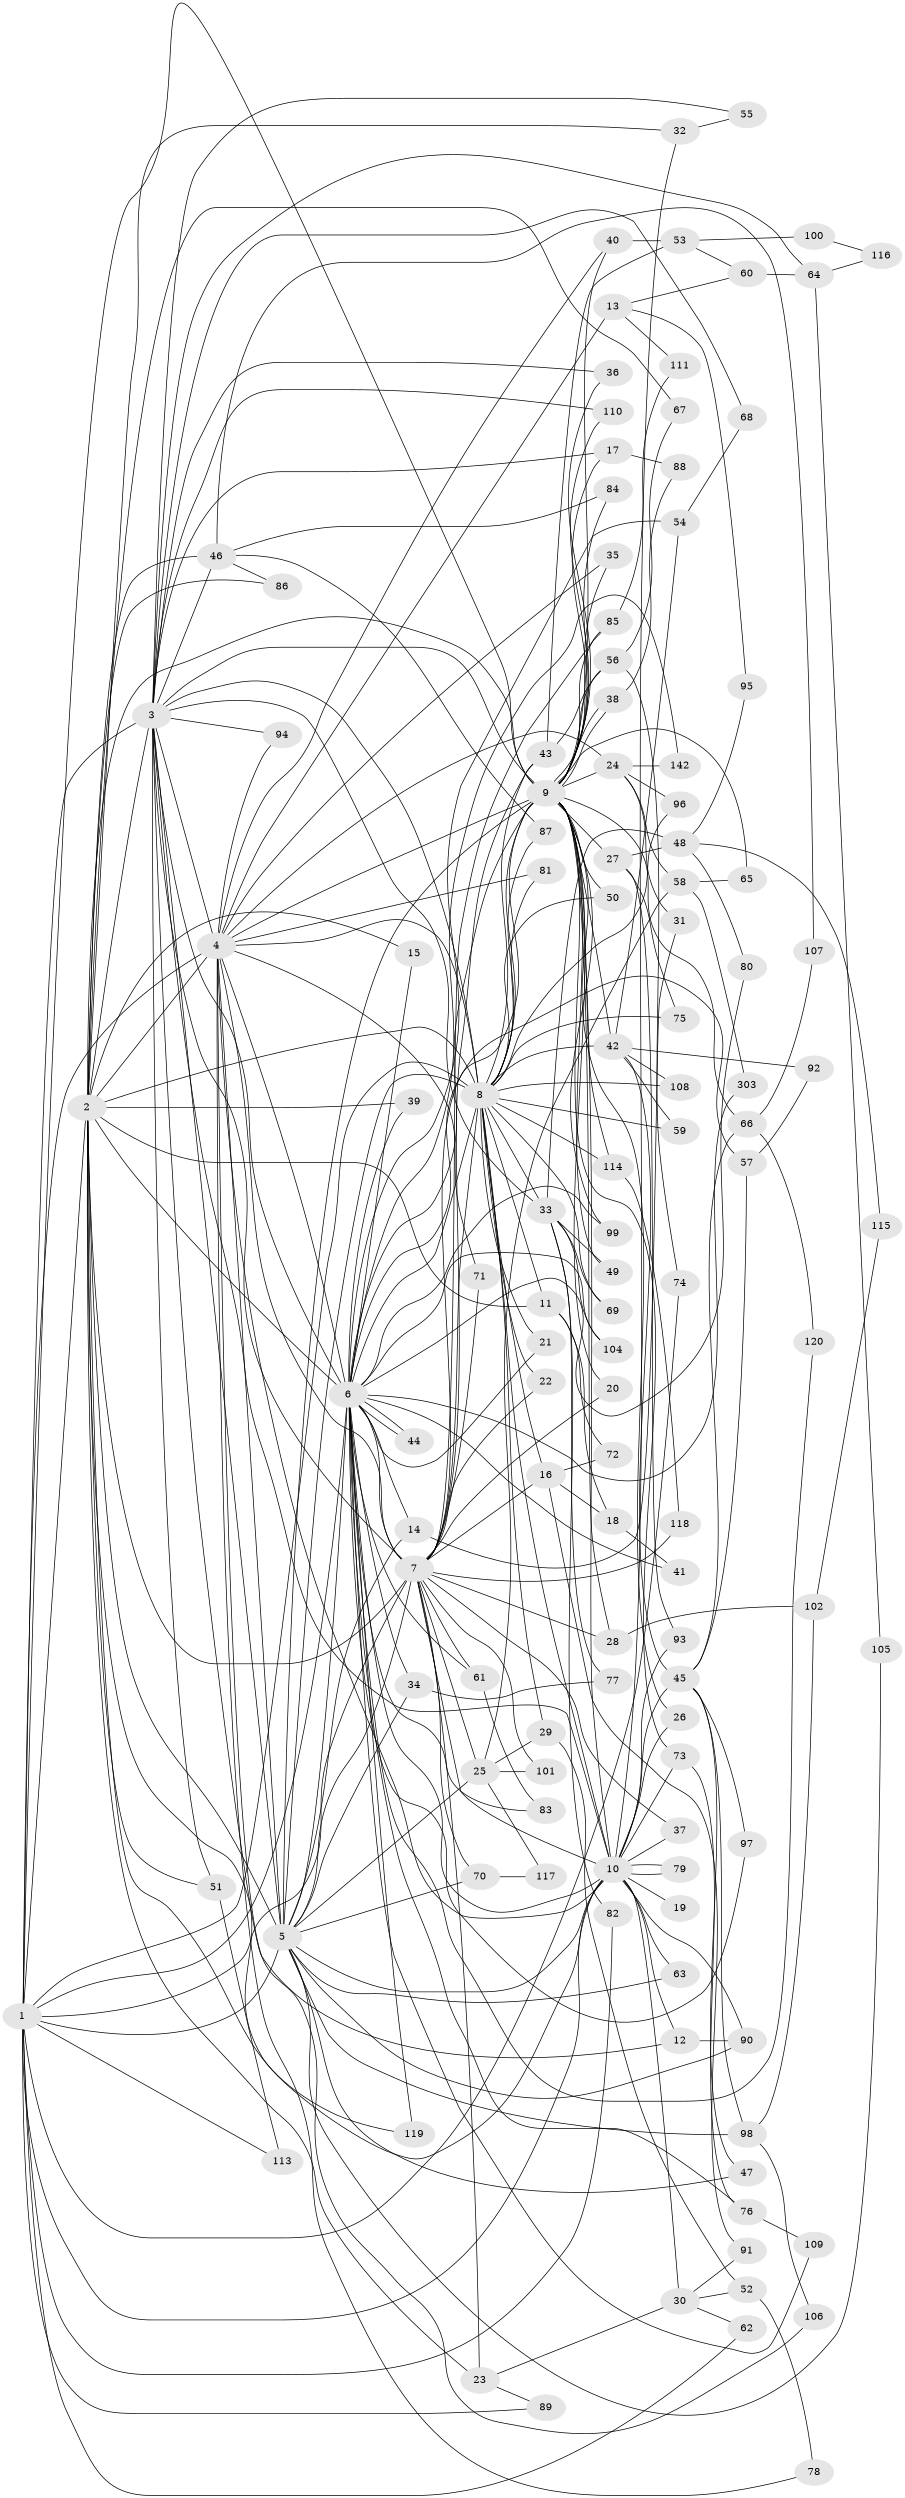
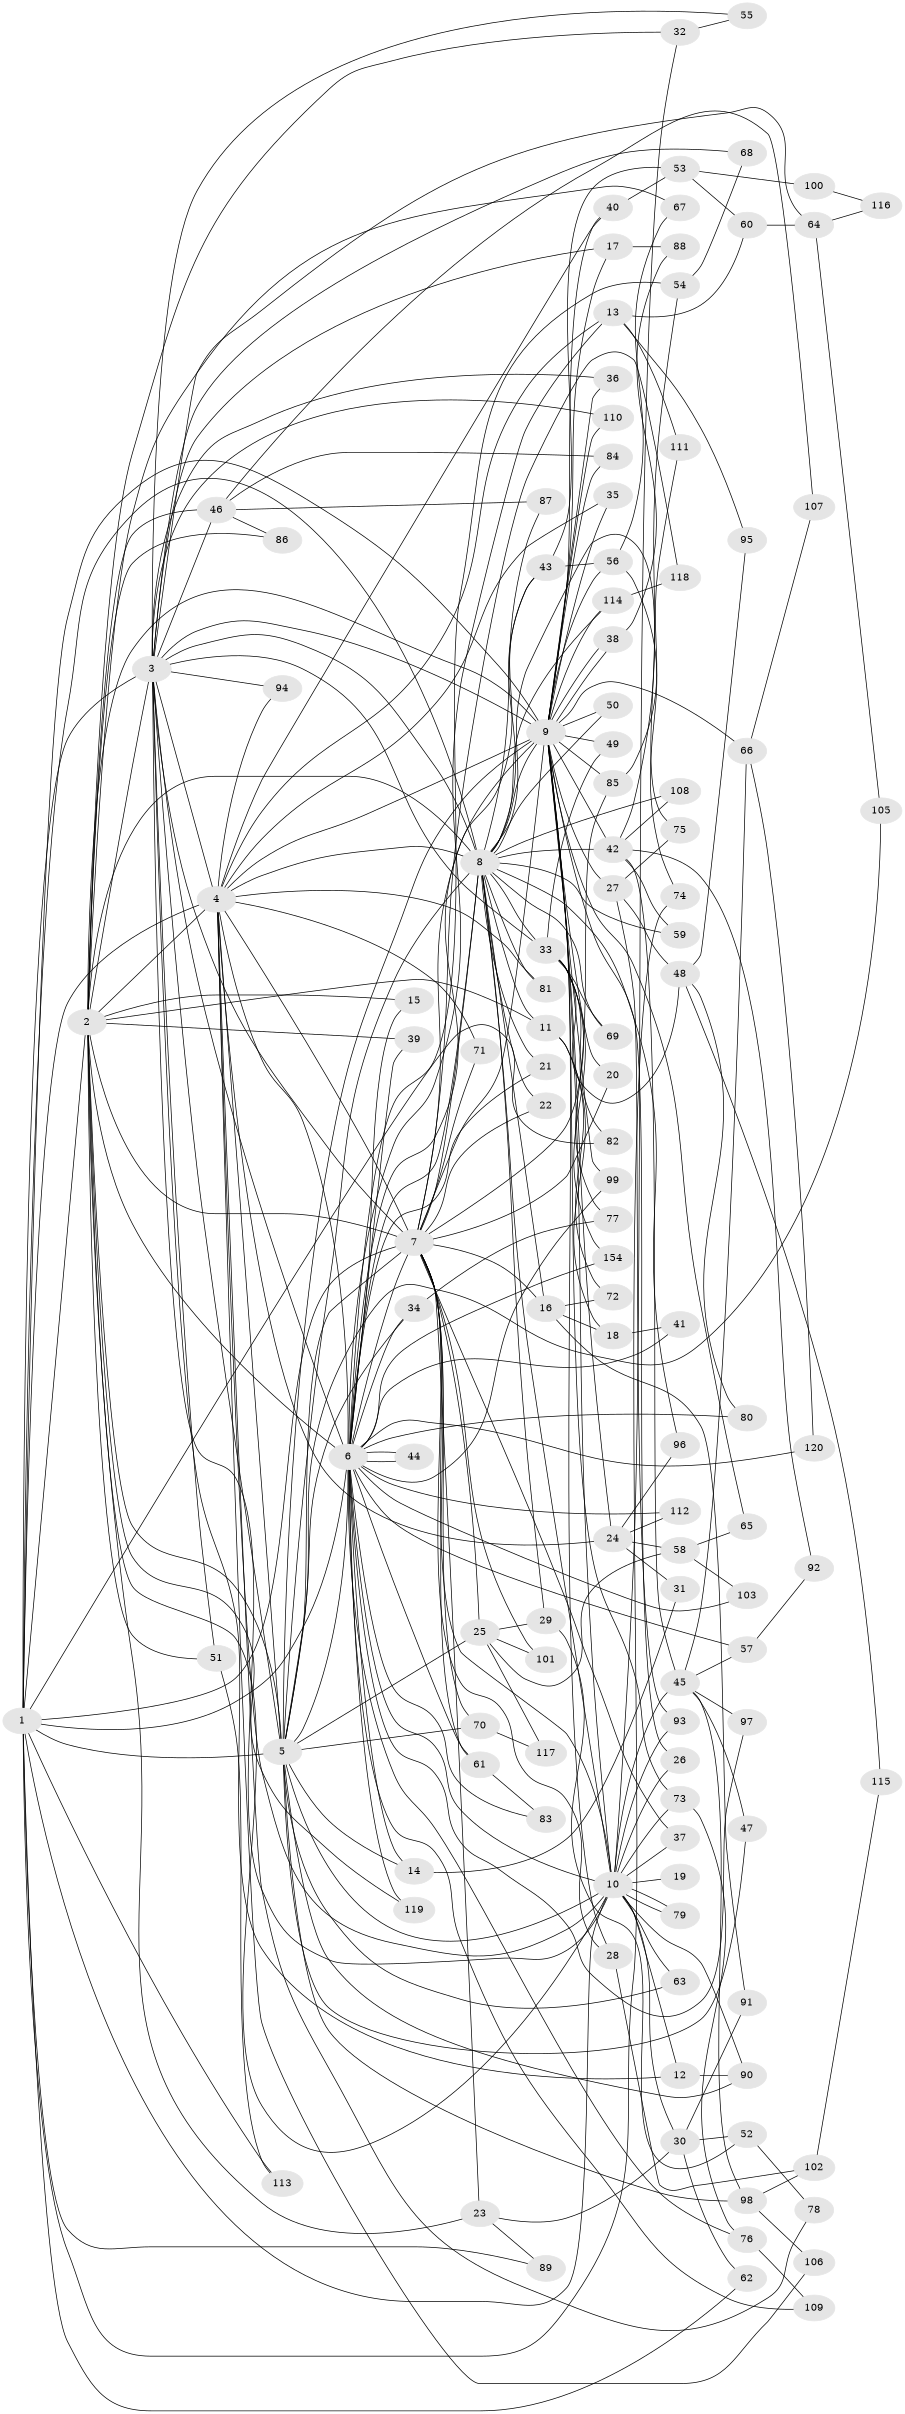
(680, 766) -> (680, 1512)
none -> (460, 936)
(747, 1085) -> (747, 1596)
(613, 1350) -> (613, 1258)
